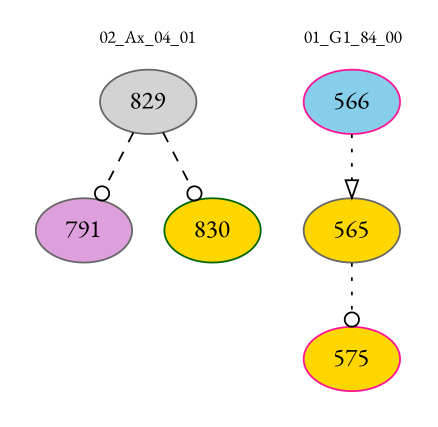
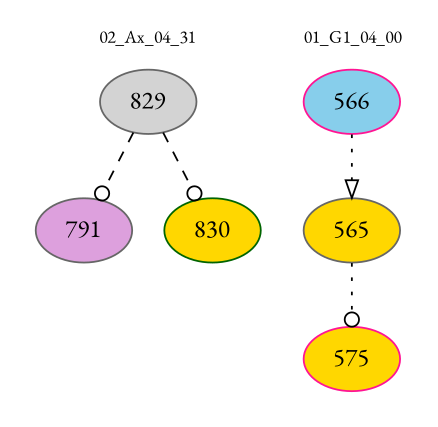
(148, 38) -> (148, 38)
(353, 38) -> (353, 38)
